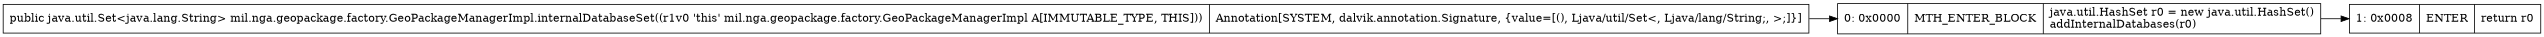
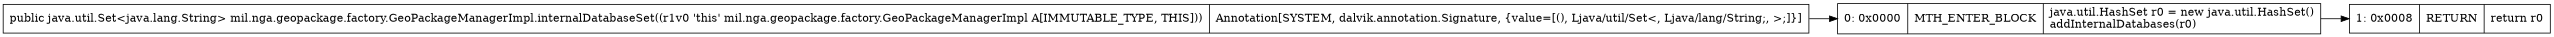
(2447, 18) -> (2452, 18)
